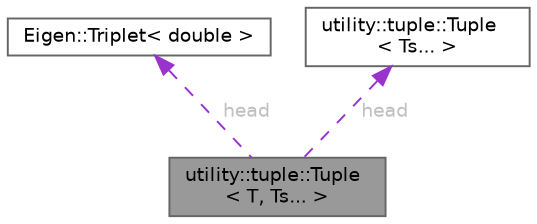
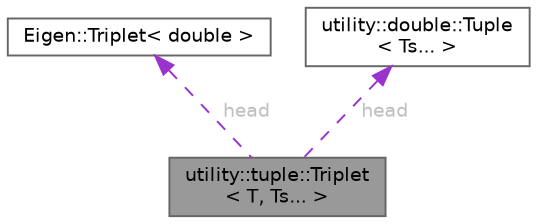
(418, 37) -> (418, 37)
(277, 187) -> (277, 187)
